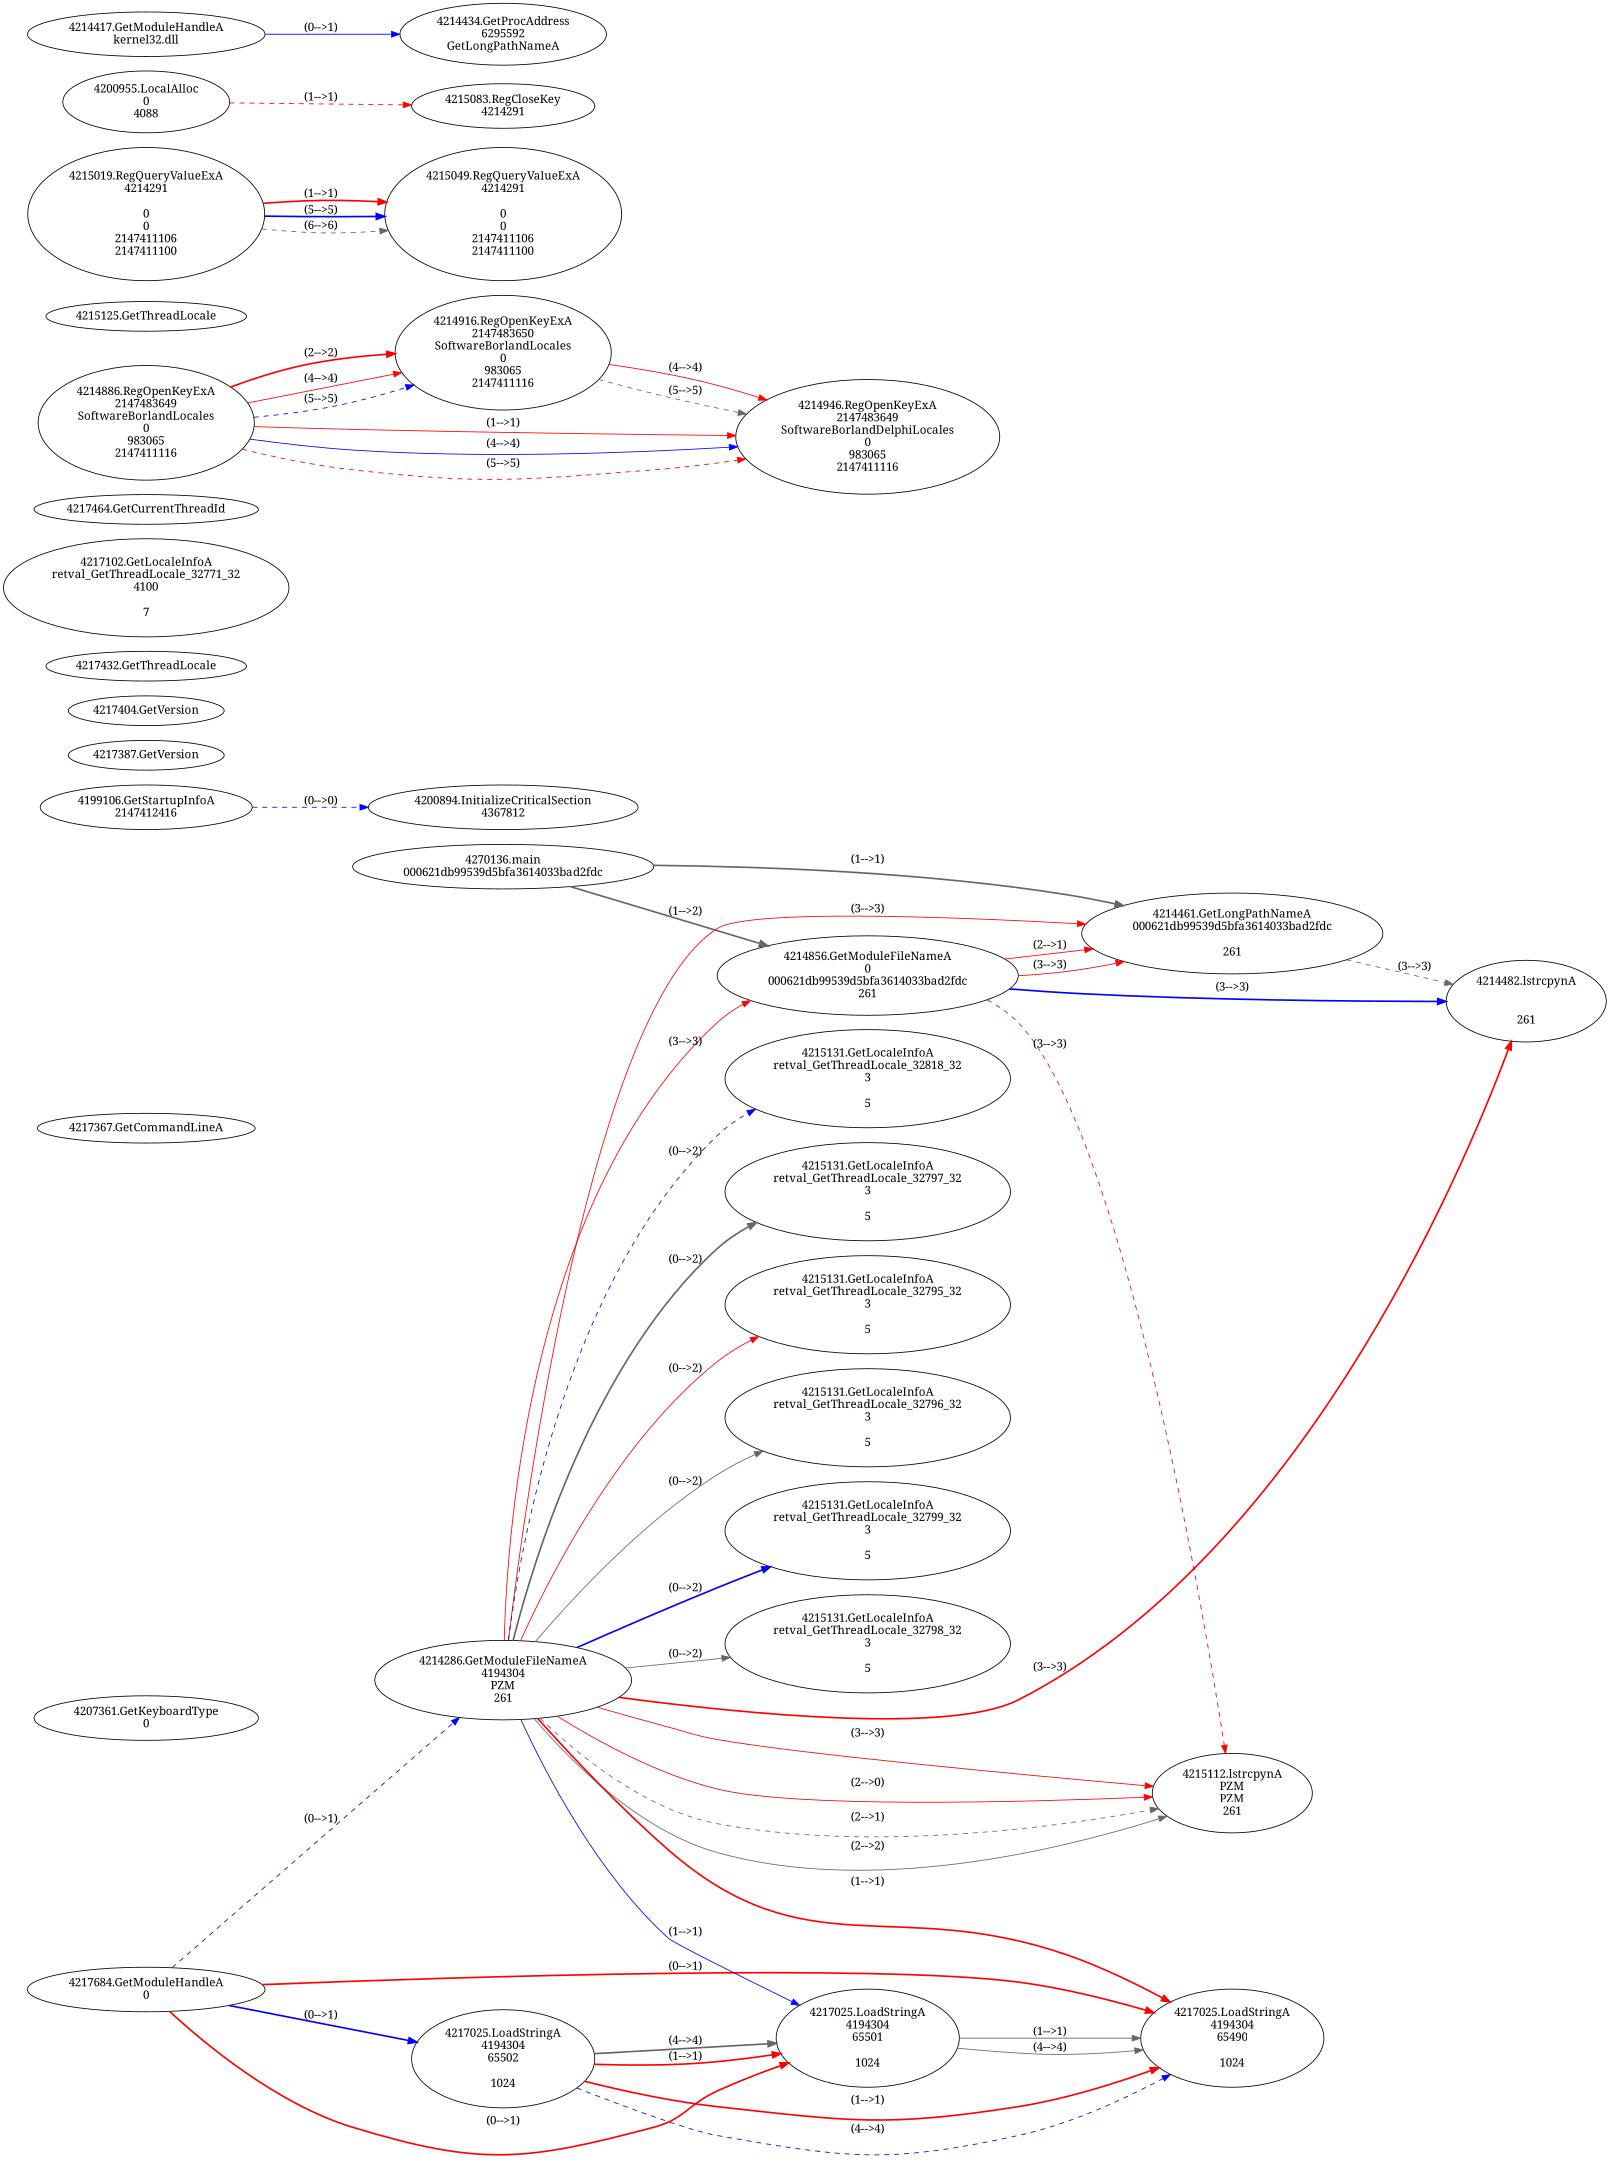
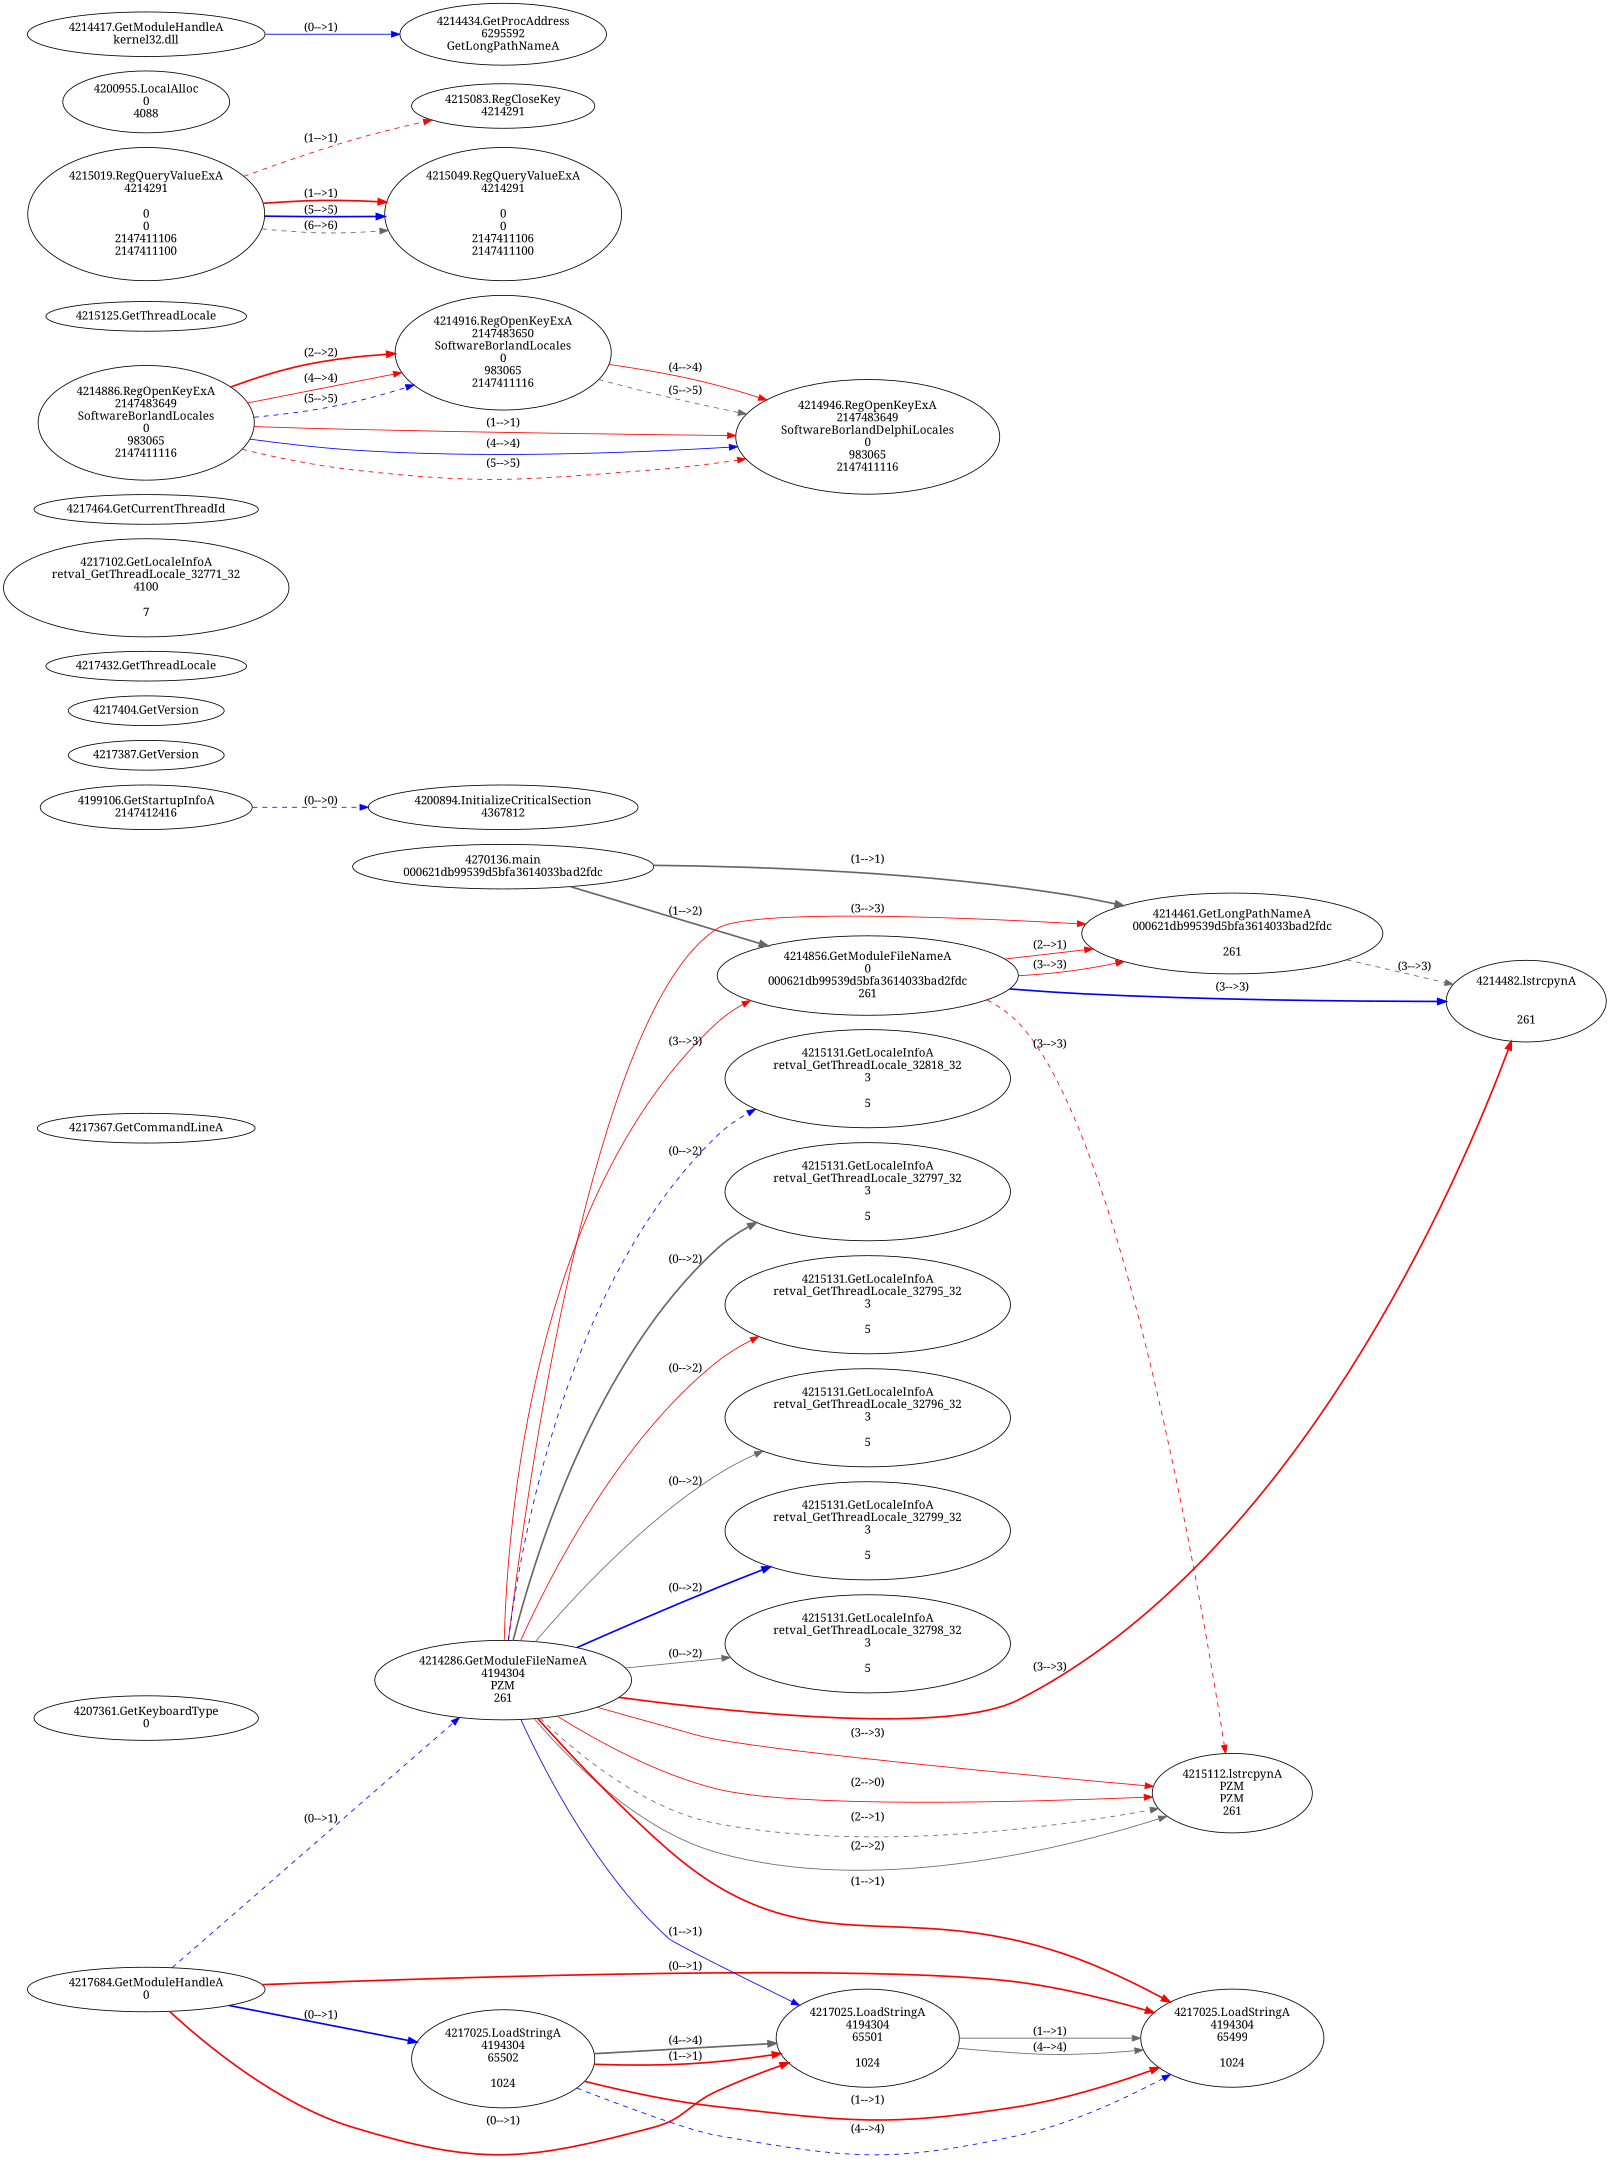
(316, 104) -> (333, 146)
(1232, 2038) -> (1232, 2038)
